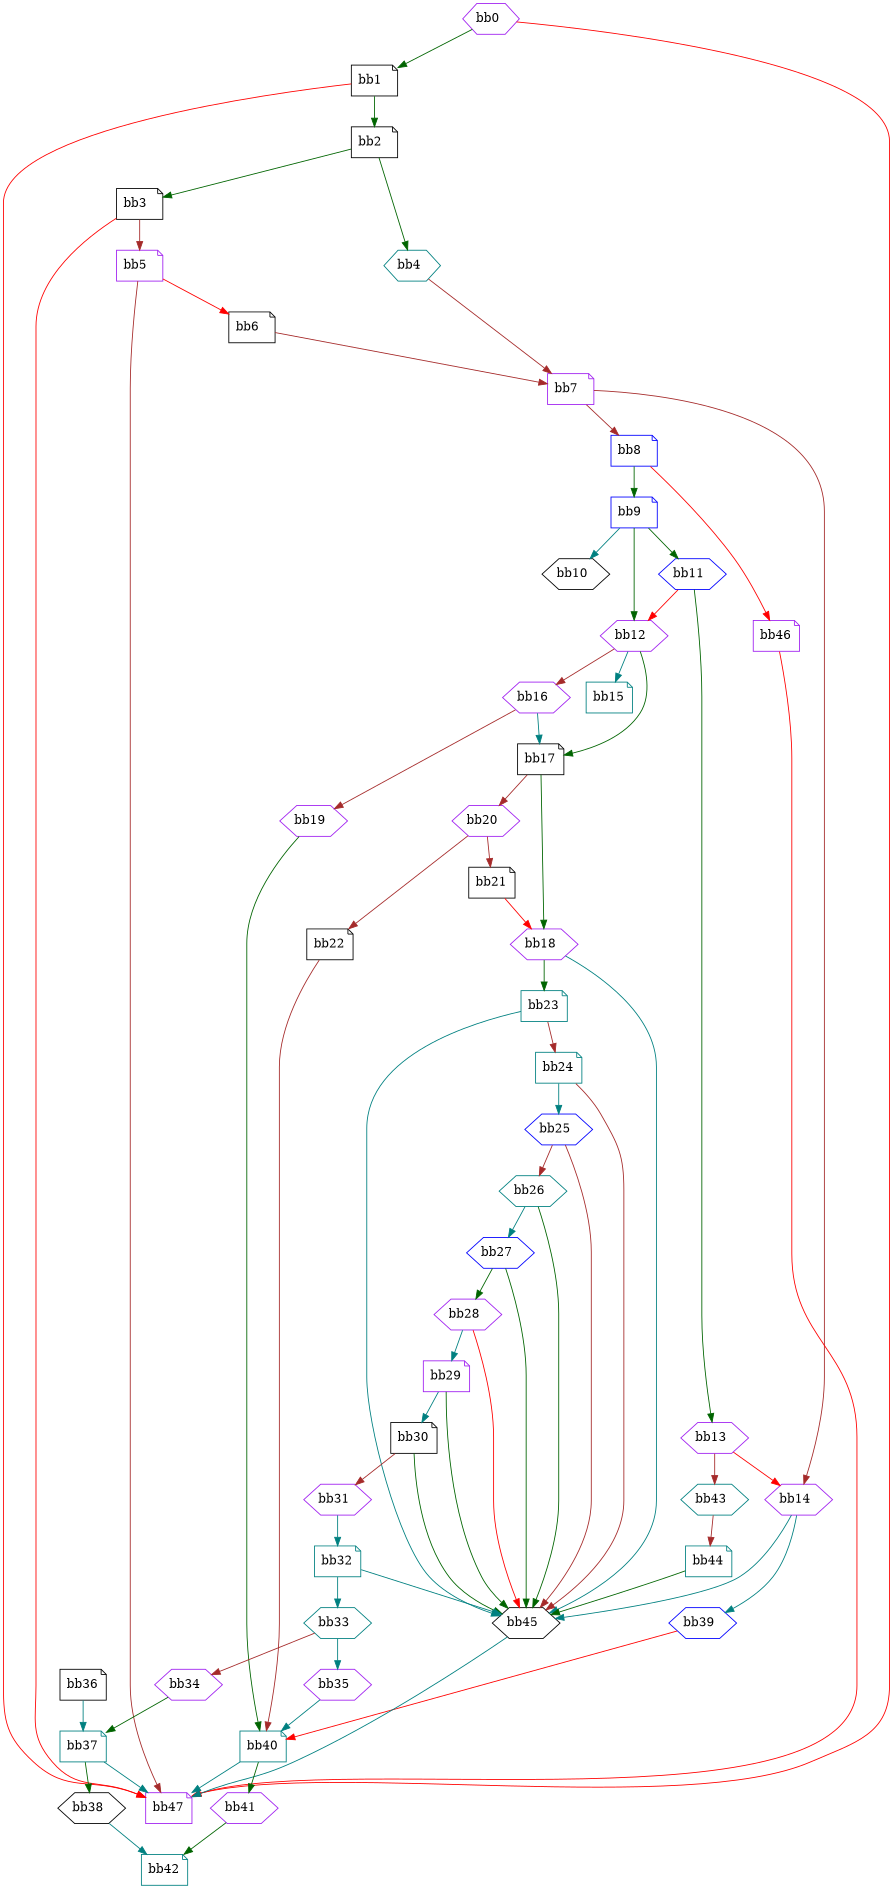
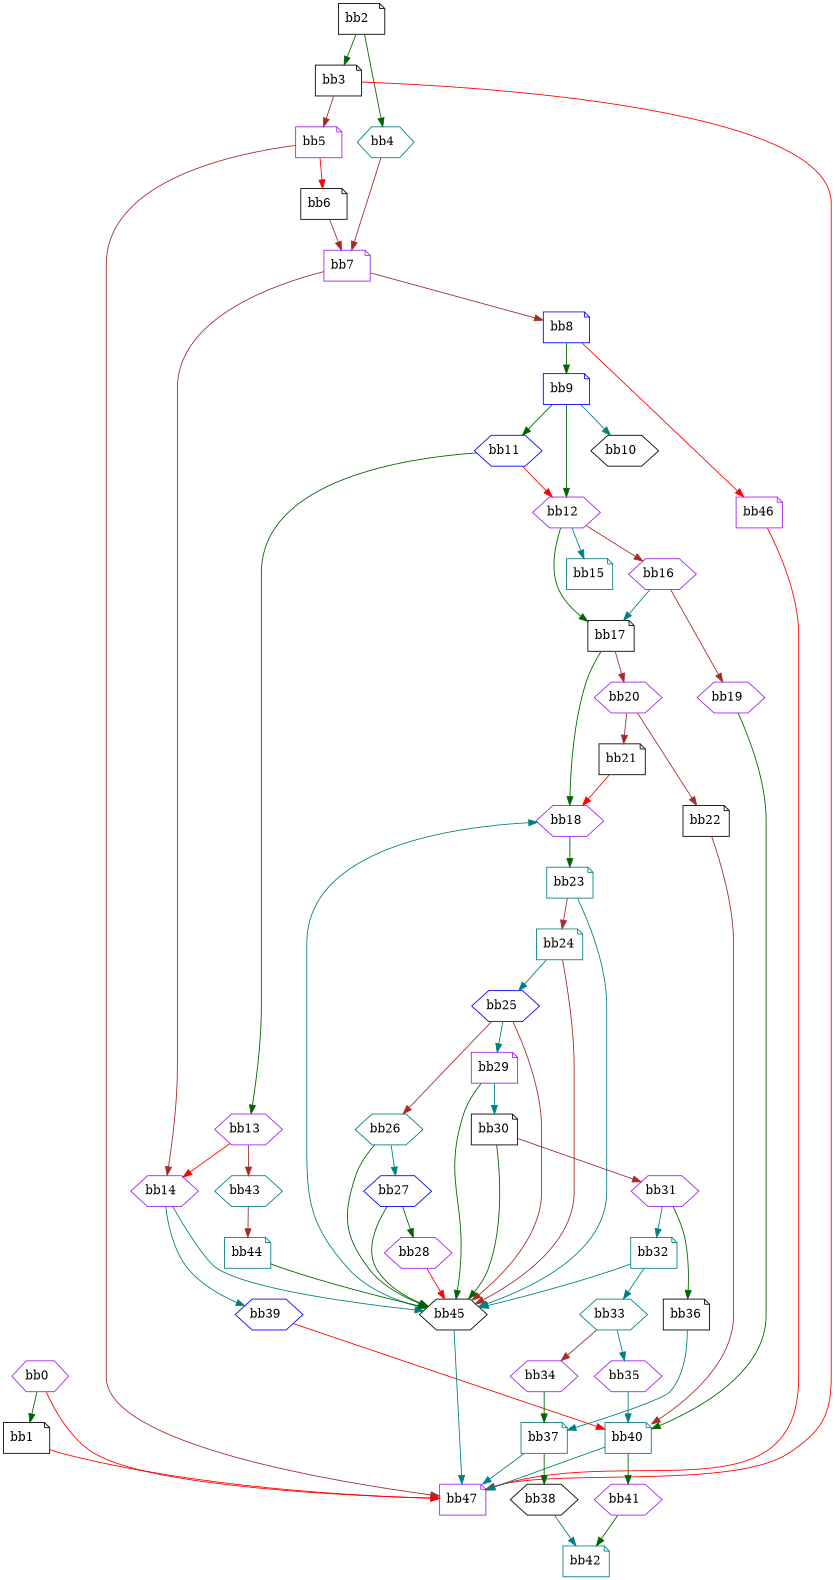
(374, 107) -> none
none -> (686, 1247)
(656, 1286) -> (307, 1018)
(459, 1341) -> (501, 1033)
